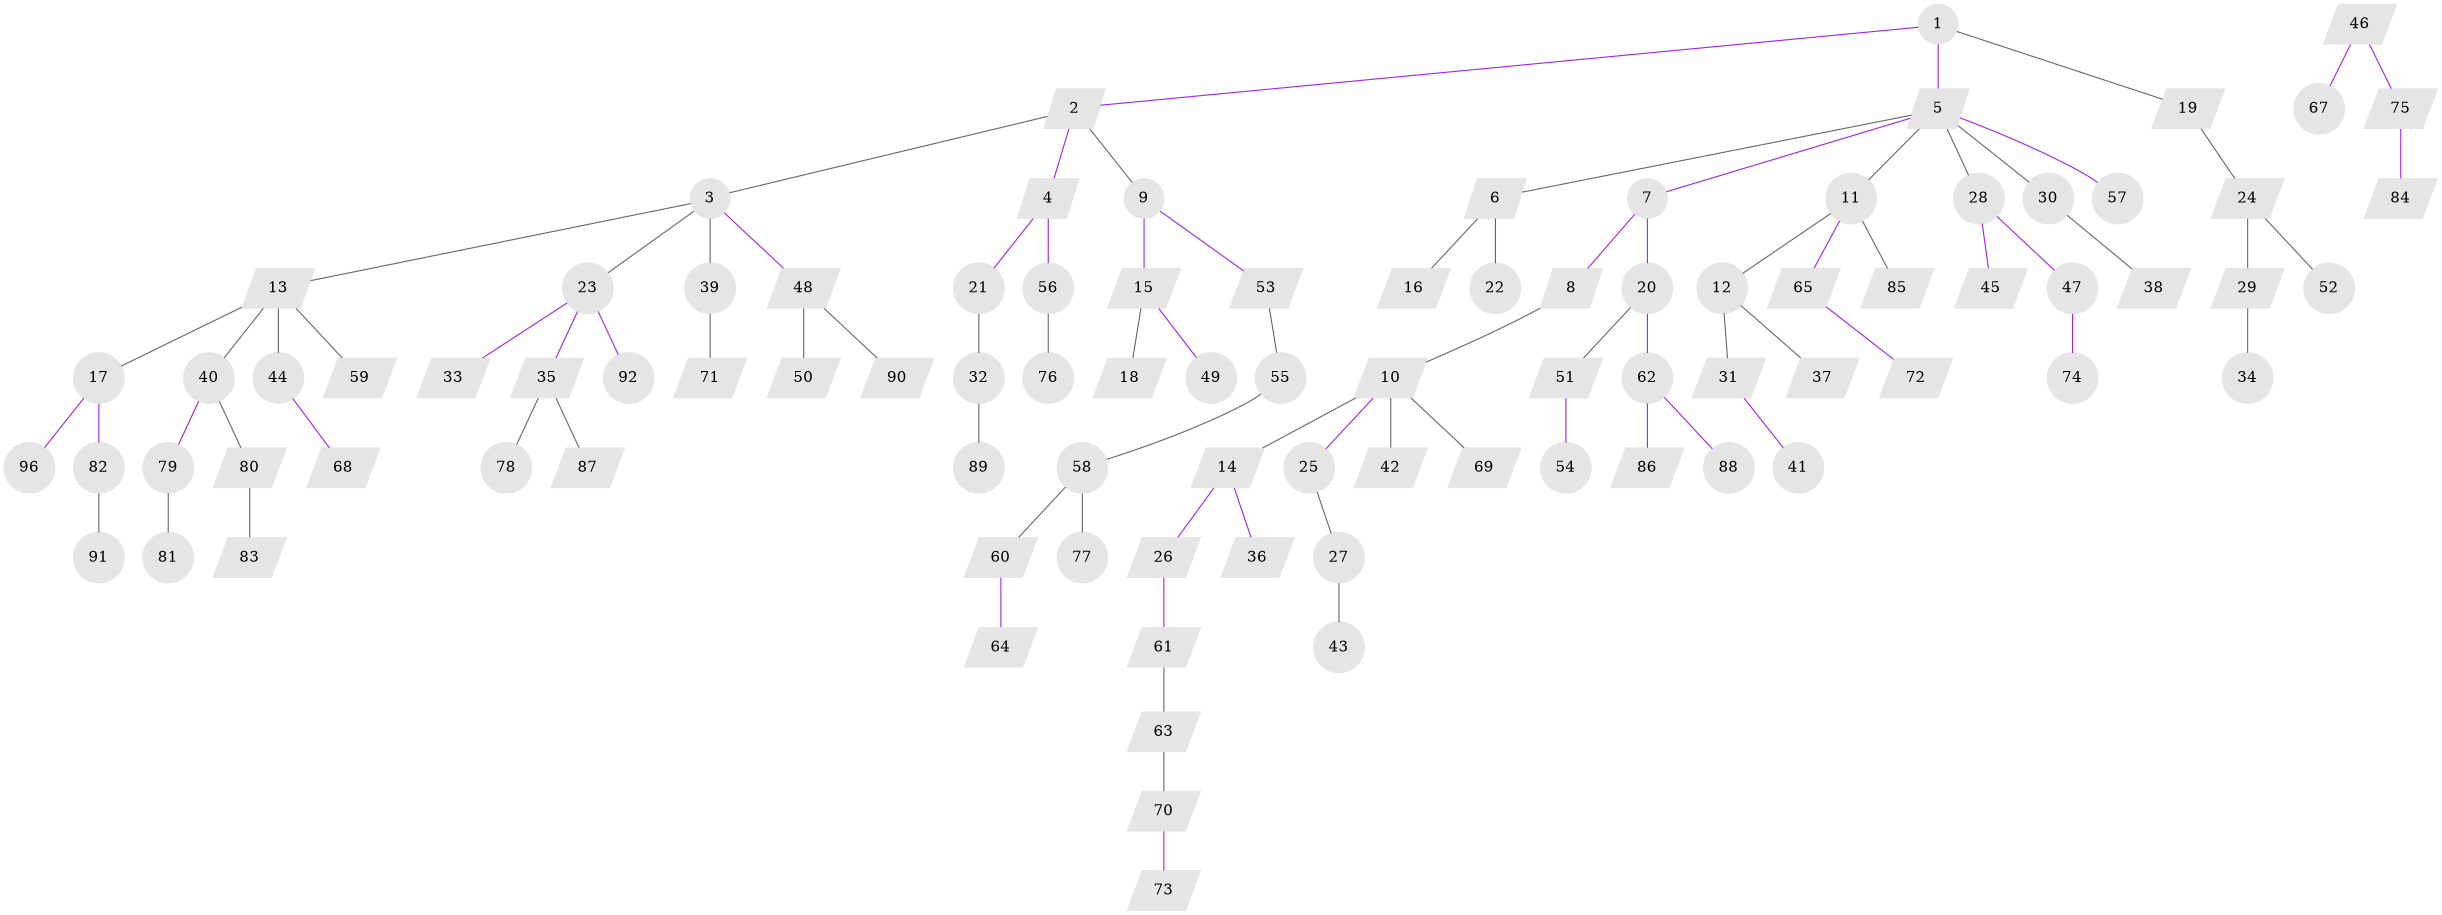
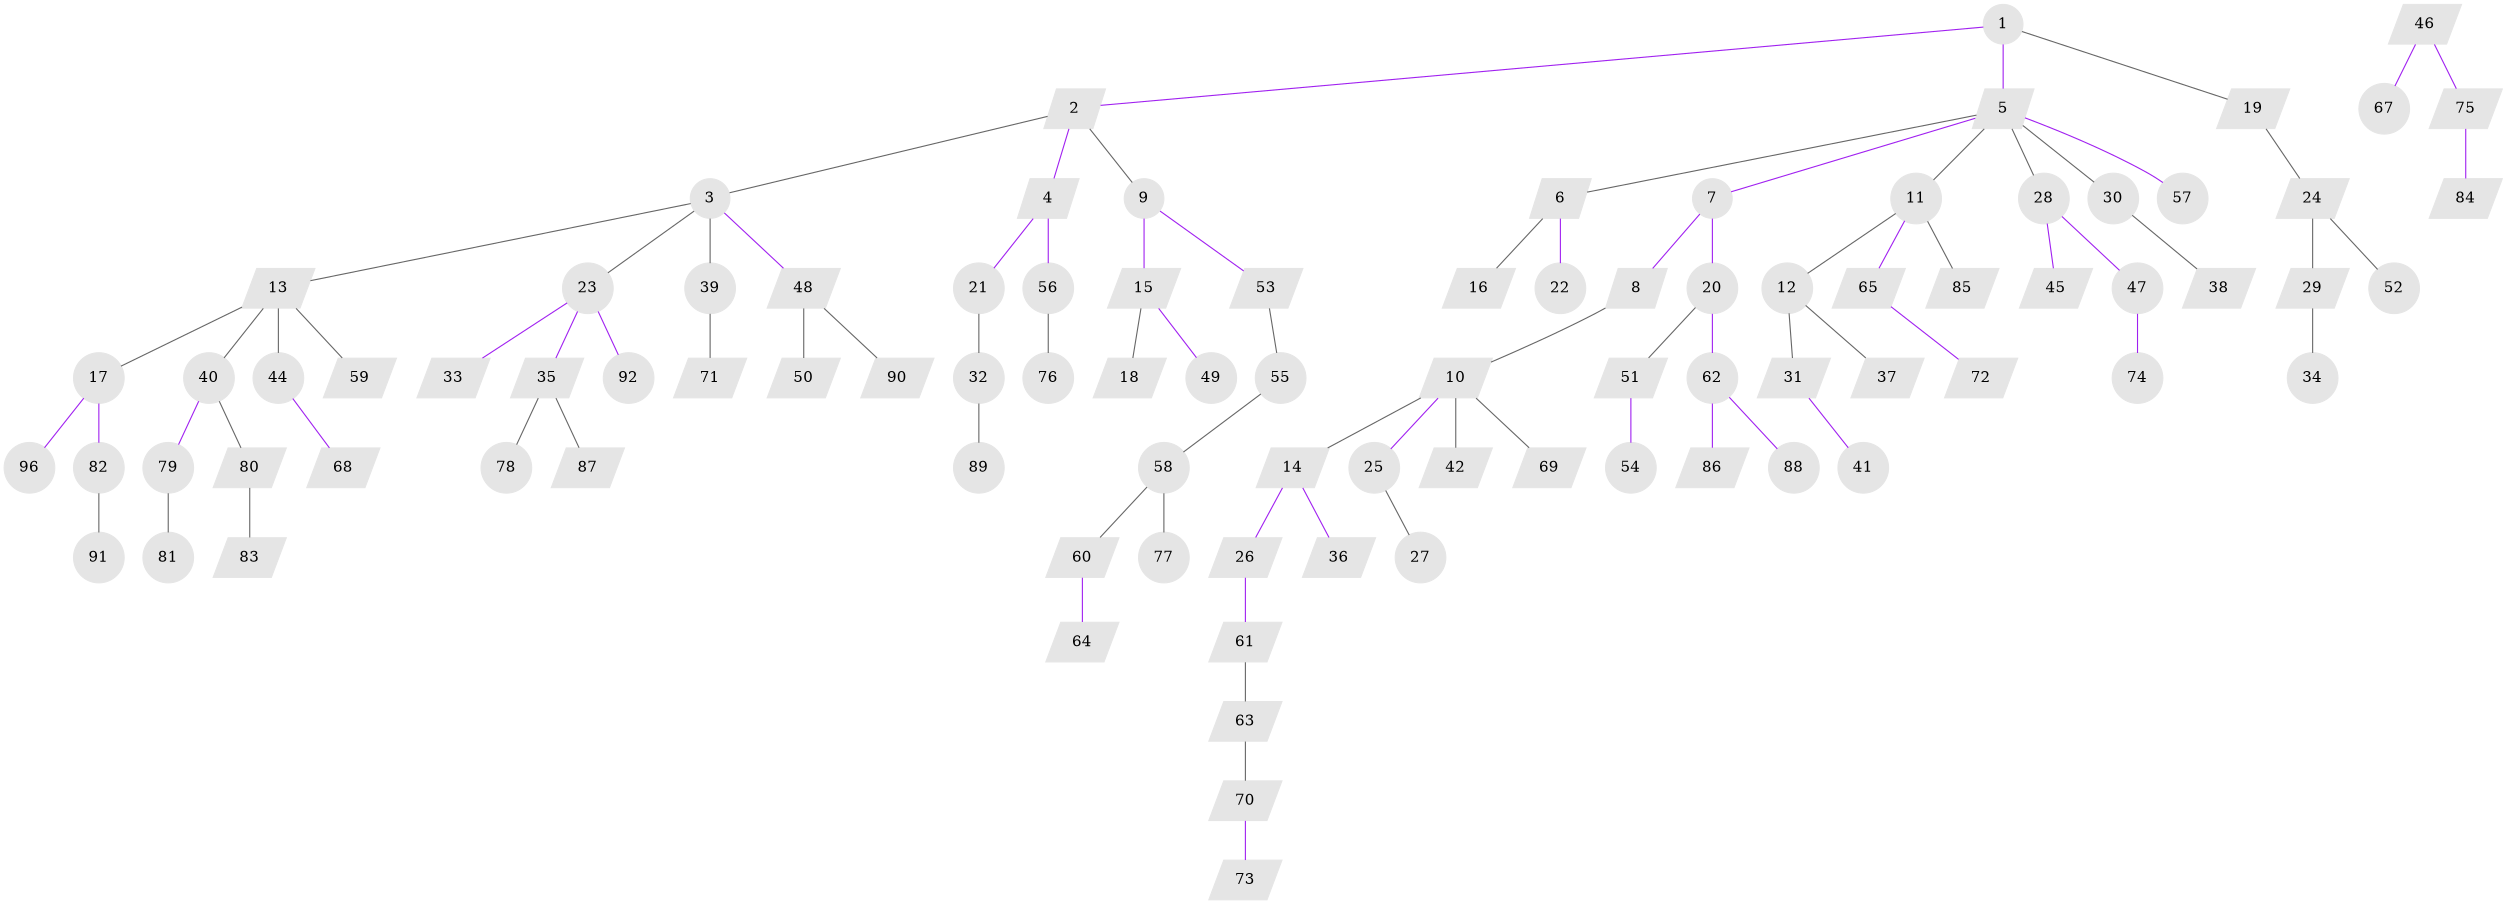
(1339, 647) -> none
